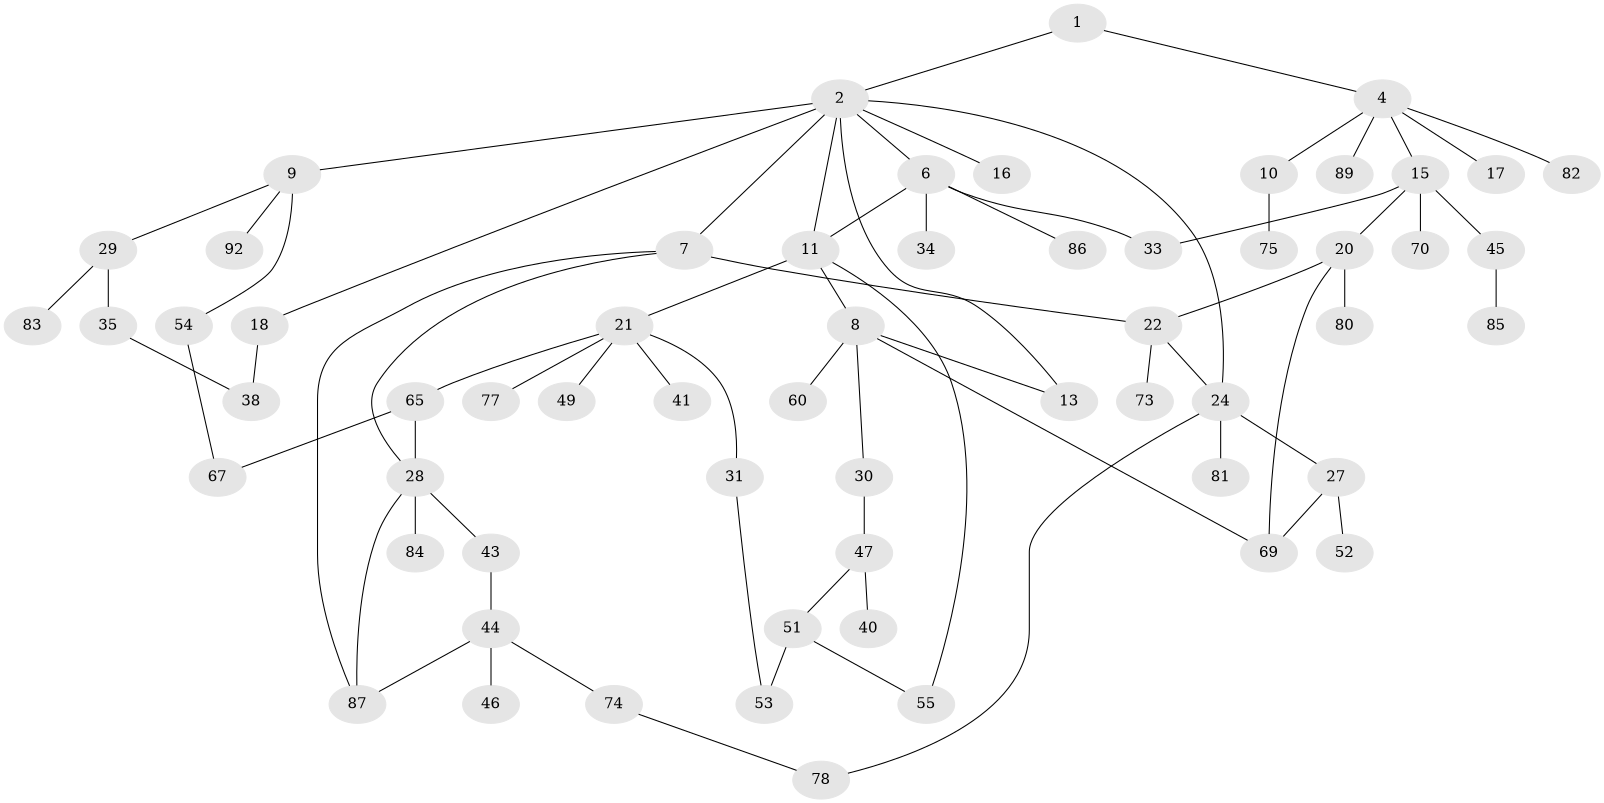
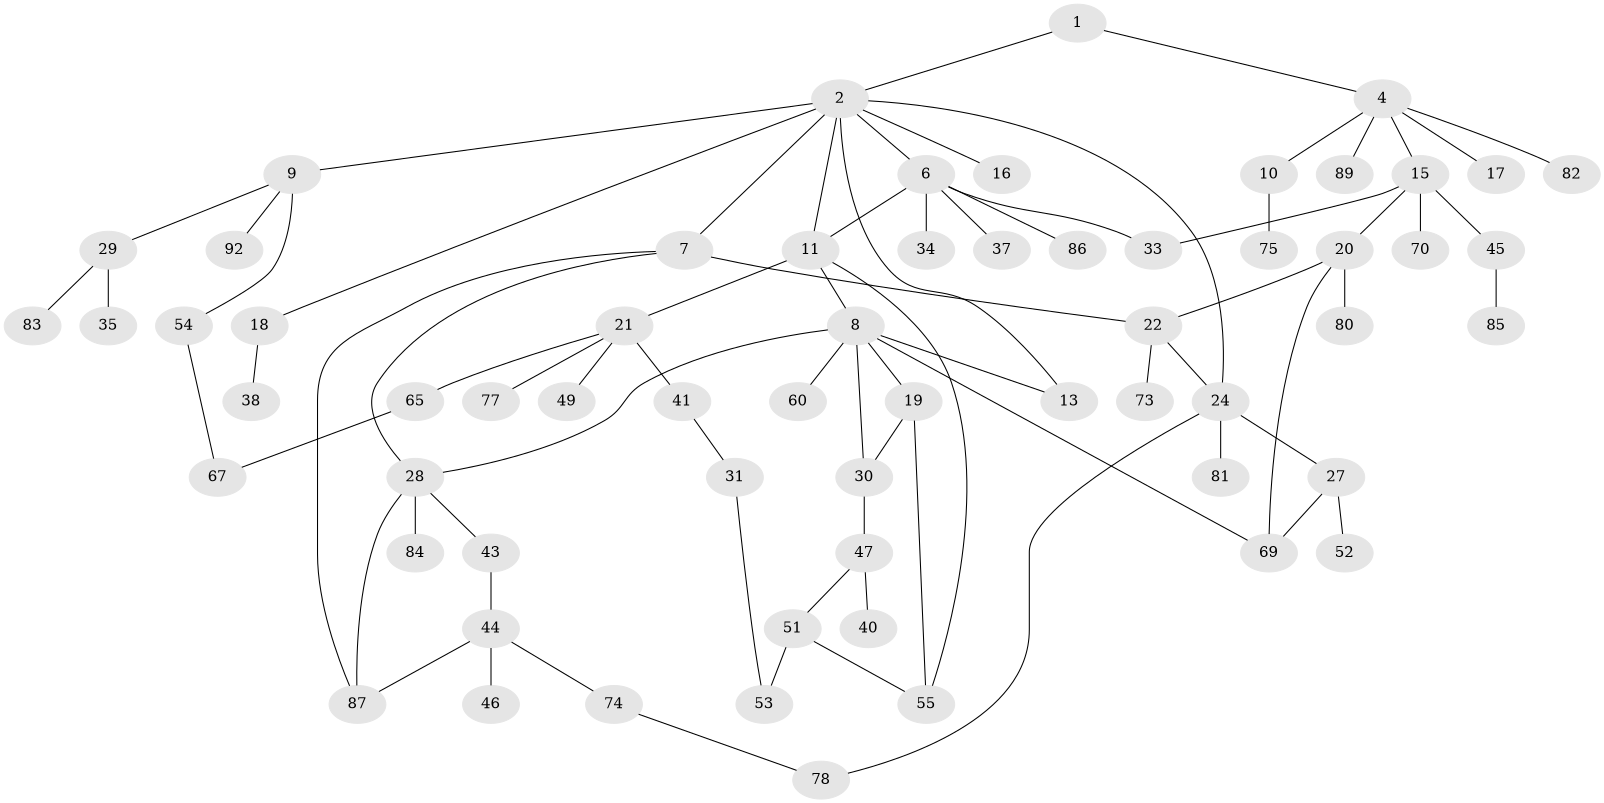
none -> (1002, 250)
(180, 364) -> none
(718, 380) -> (709, 440)
none -> (914, 402)
(415, 440) -> (631, 393)
